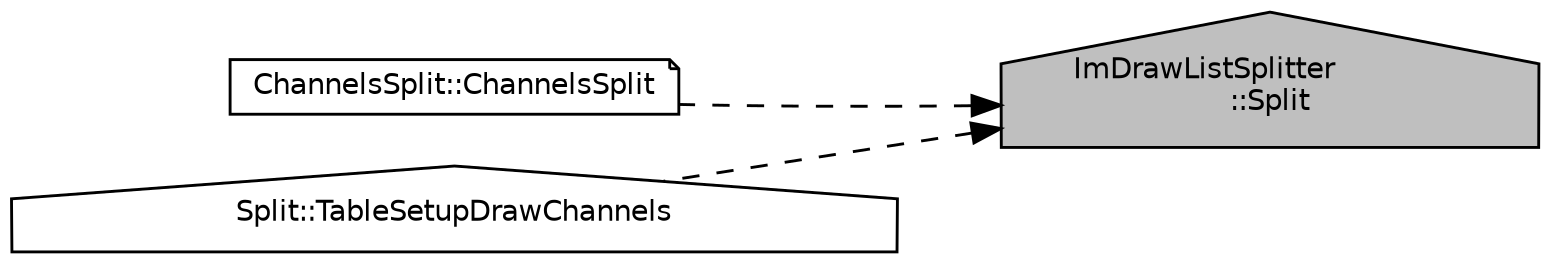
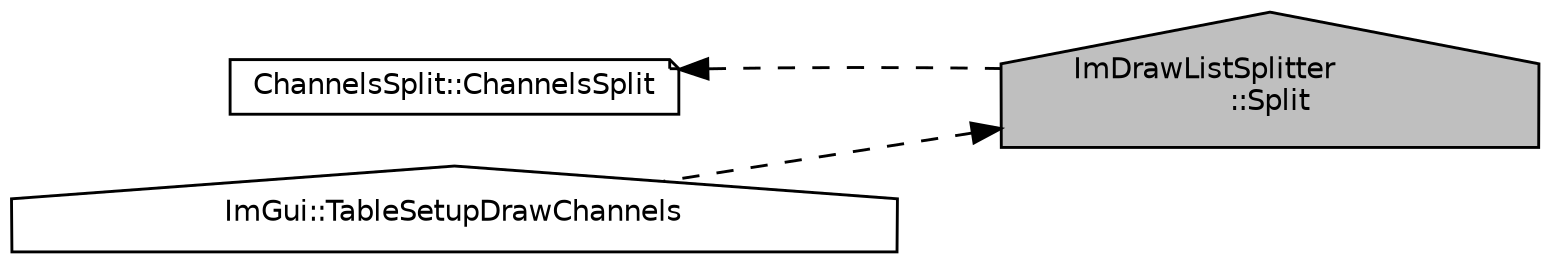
(825, 106) -> (855, 68)
(454, 213) -> (454, 213)
